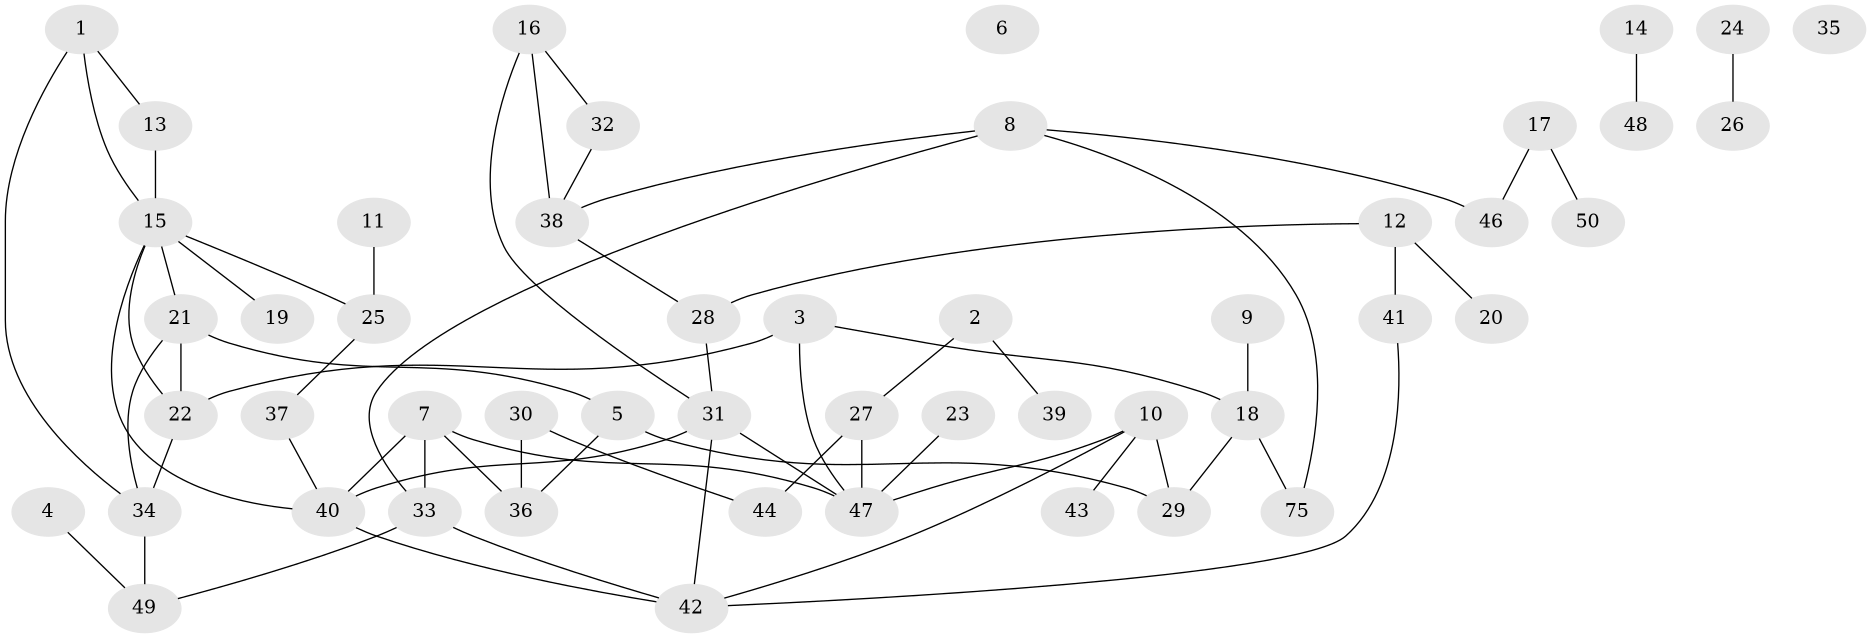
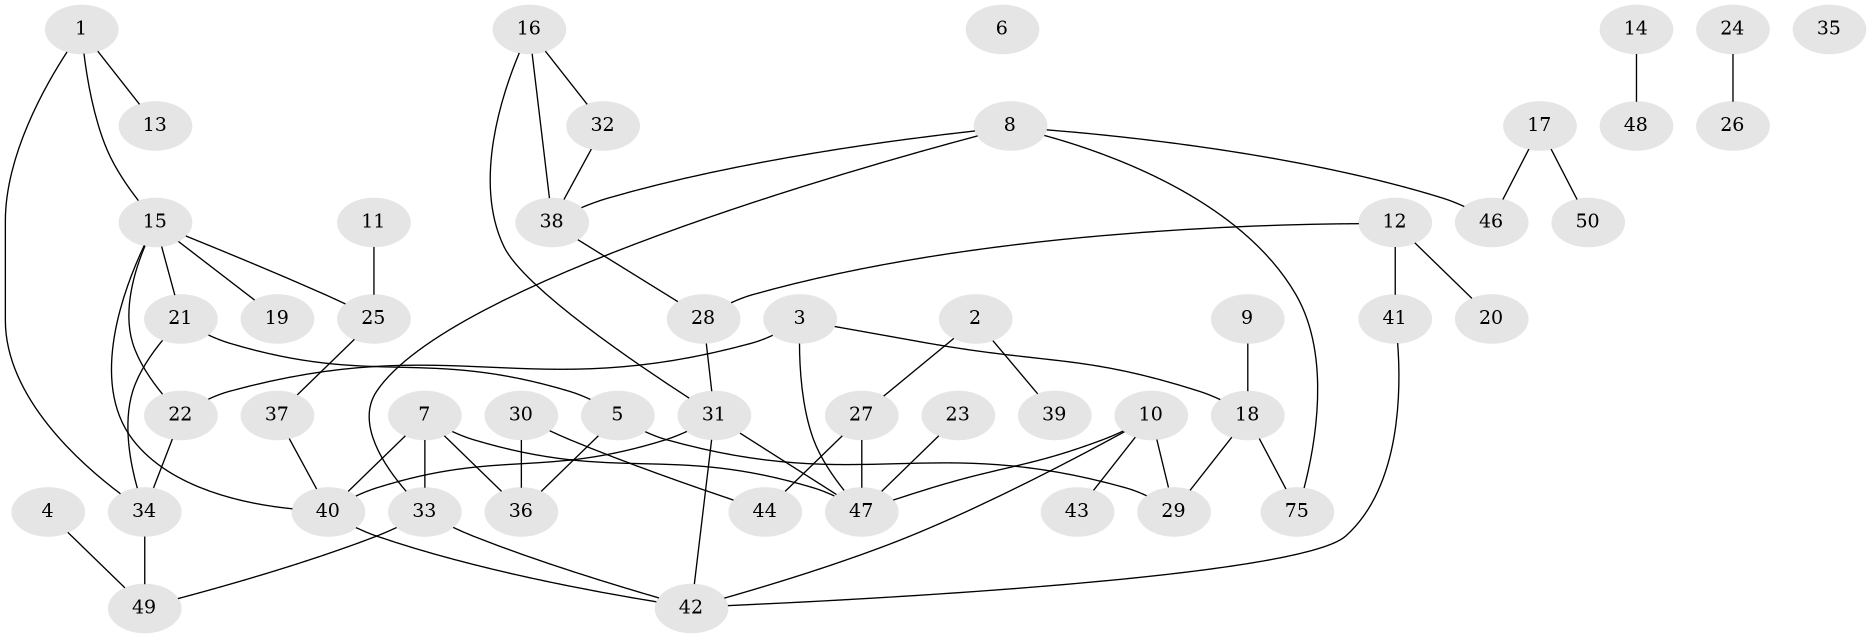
(155, 174) -> none
(181, 367) -> none
